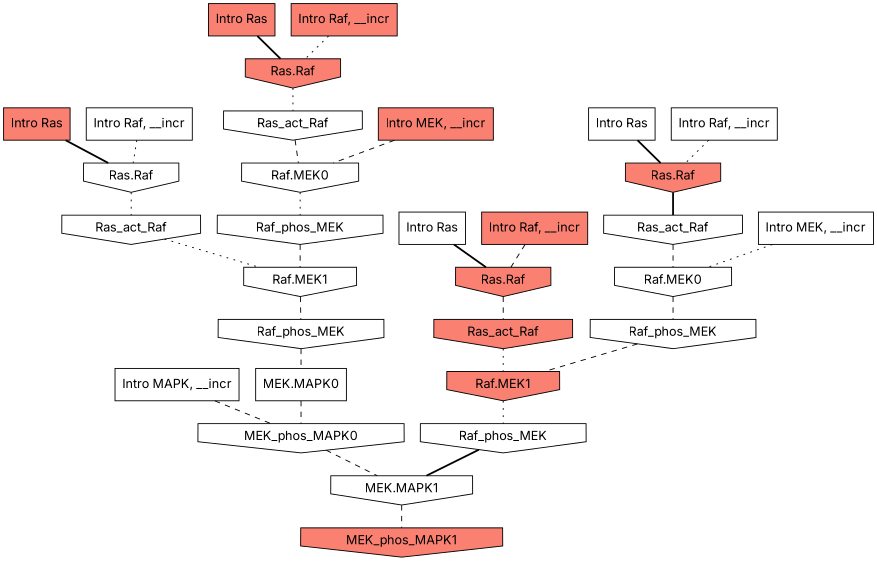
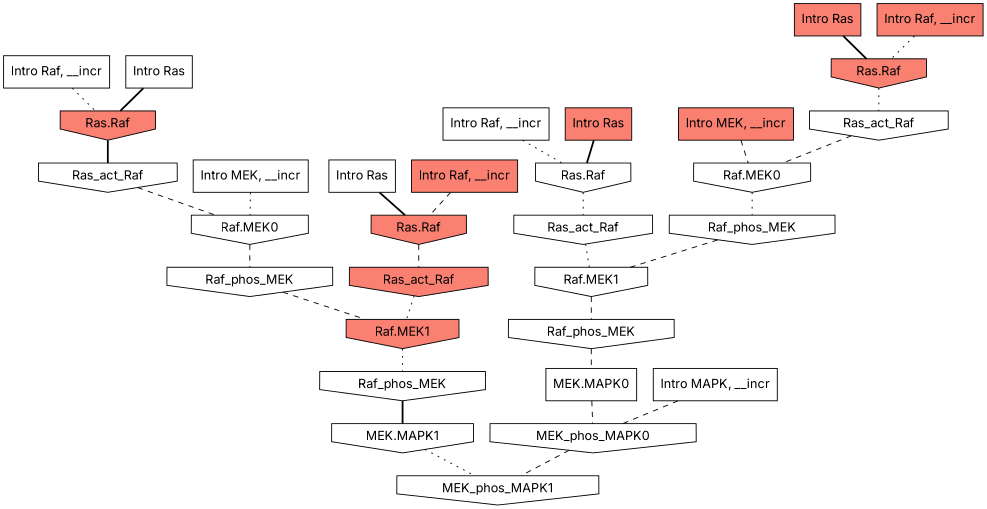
(352, 463) -> (545, 463)
(402, 516) -> (450, 463)
(402, 541) -> (498, 489)
